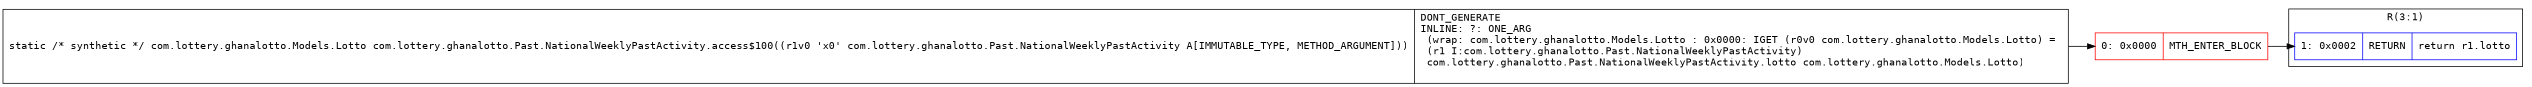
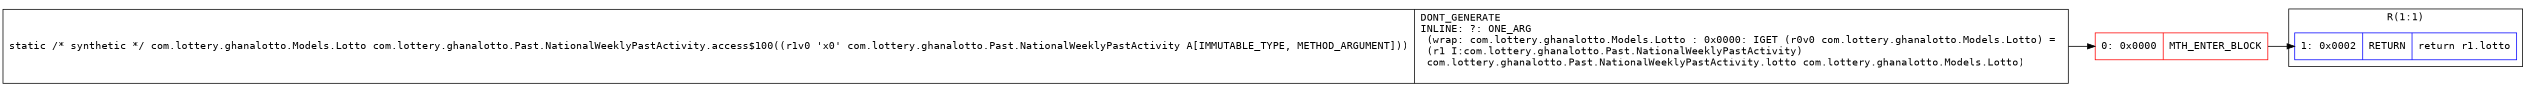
(2406, 18) -> (2406, 18)
